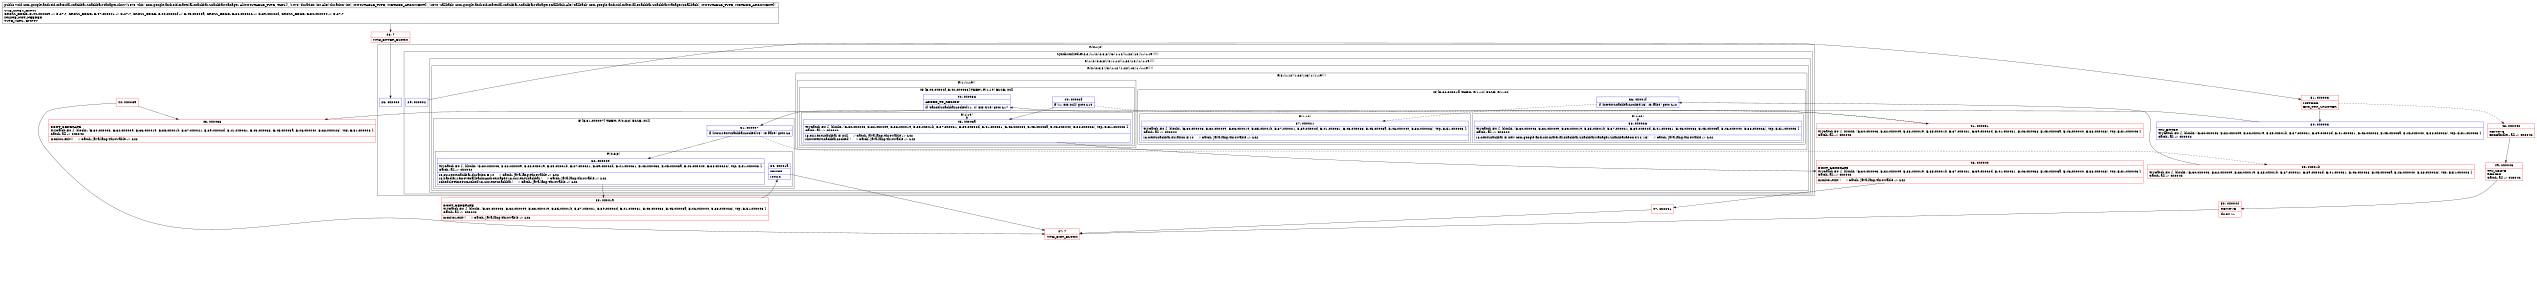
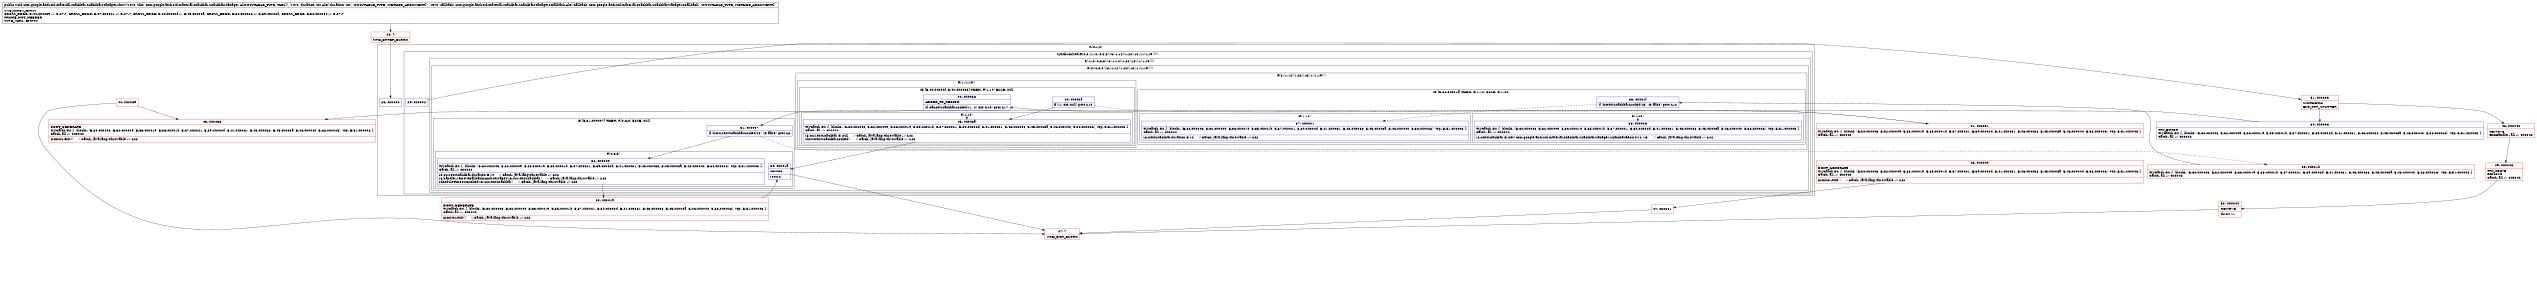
(2311, 103) -> (2313, 103)
(2422, 106) -> (2422, 106)
(1435, 164) -> (854, 155)
(2494, 174) -> (2495, 174)
